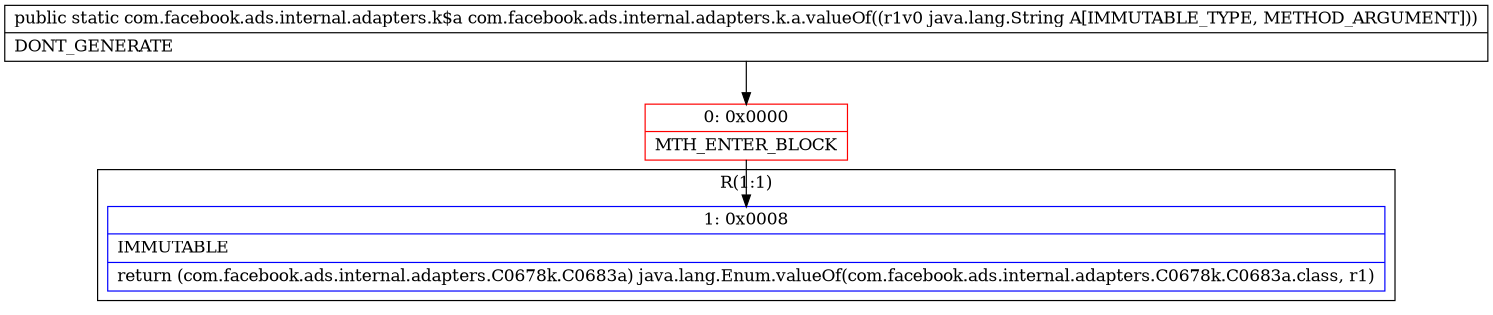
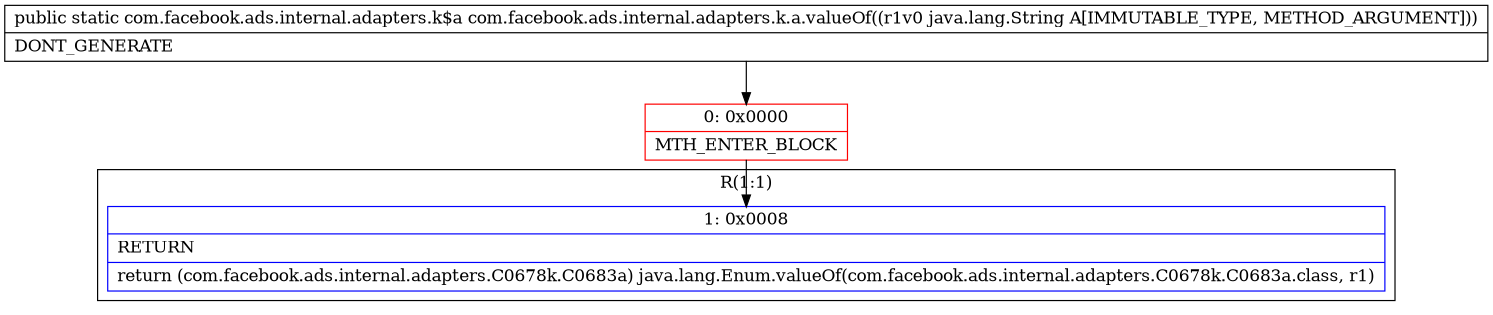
(173, 248) -> (156, 248)
